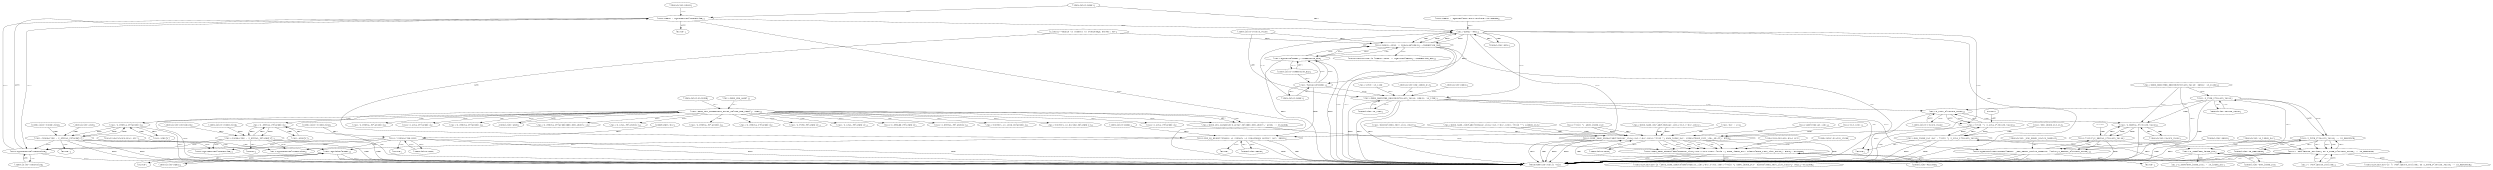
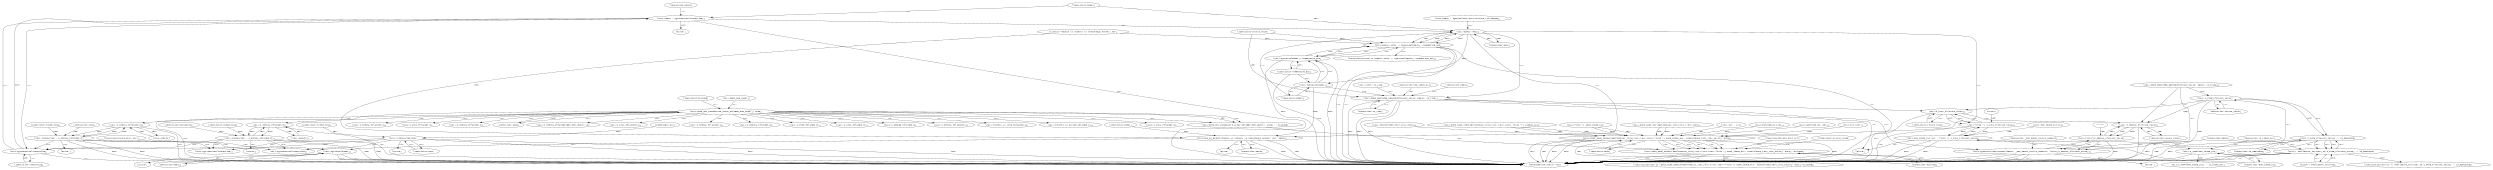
(2019, 107) -> (1325, 155)
(726, 112) -> (726, 112)
none -> (1769, 125)
(2318, 165) -> (2318, 165)
